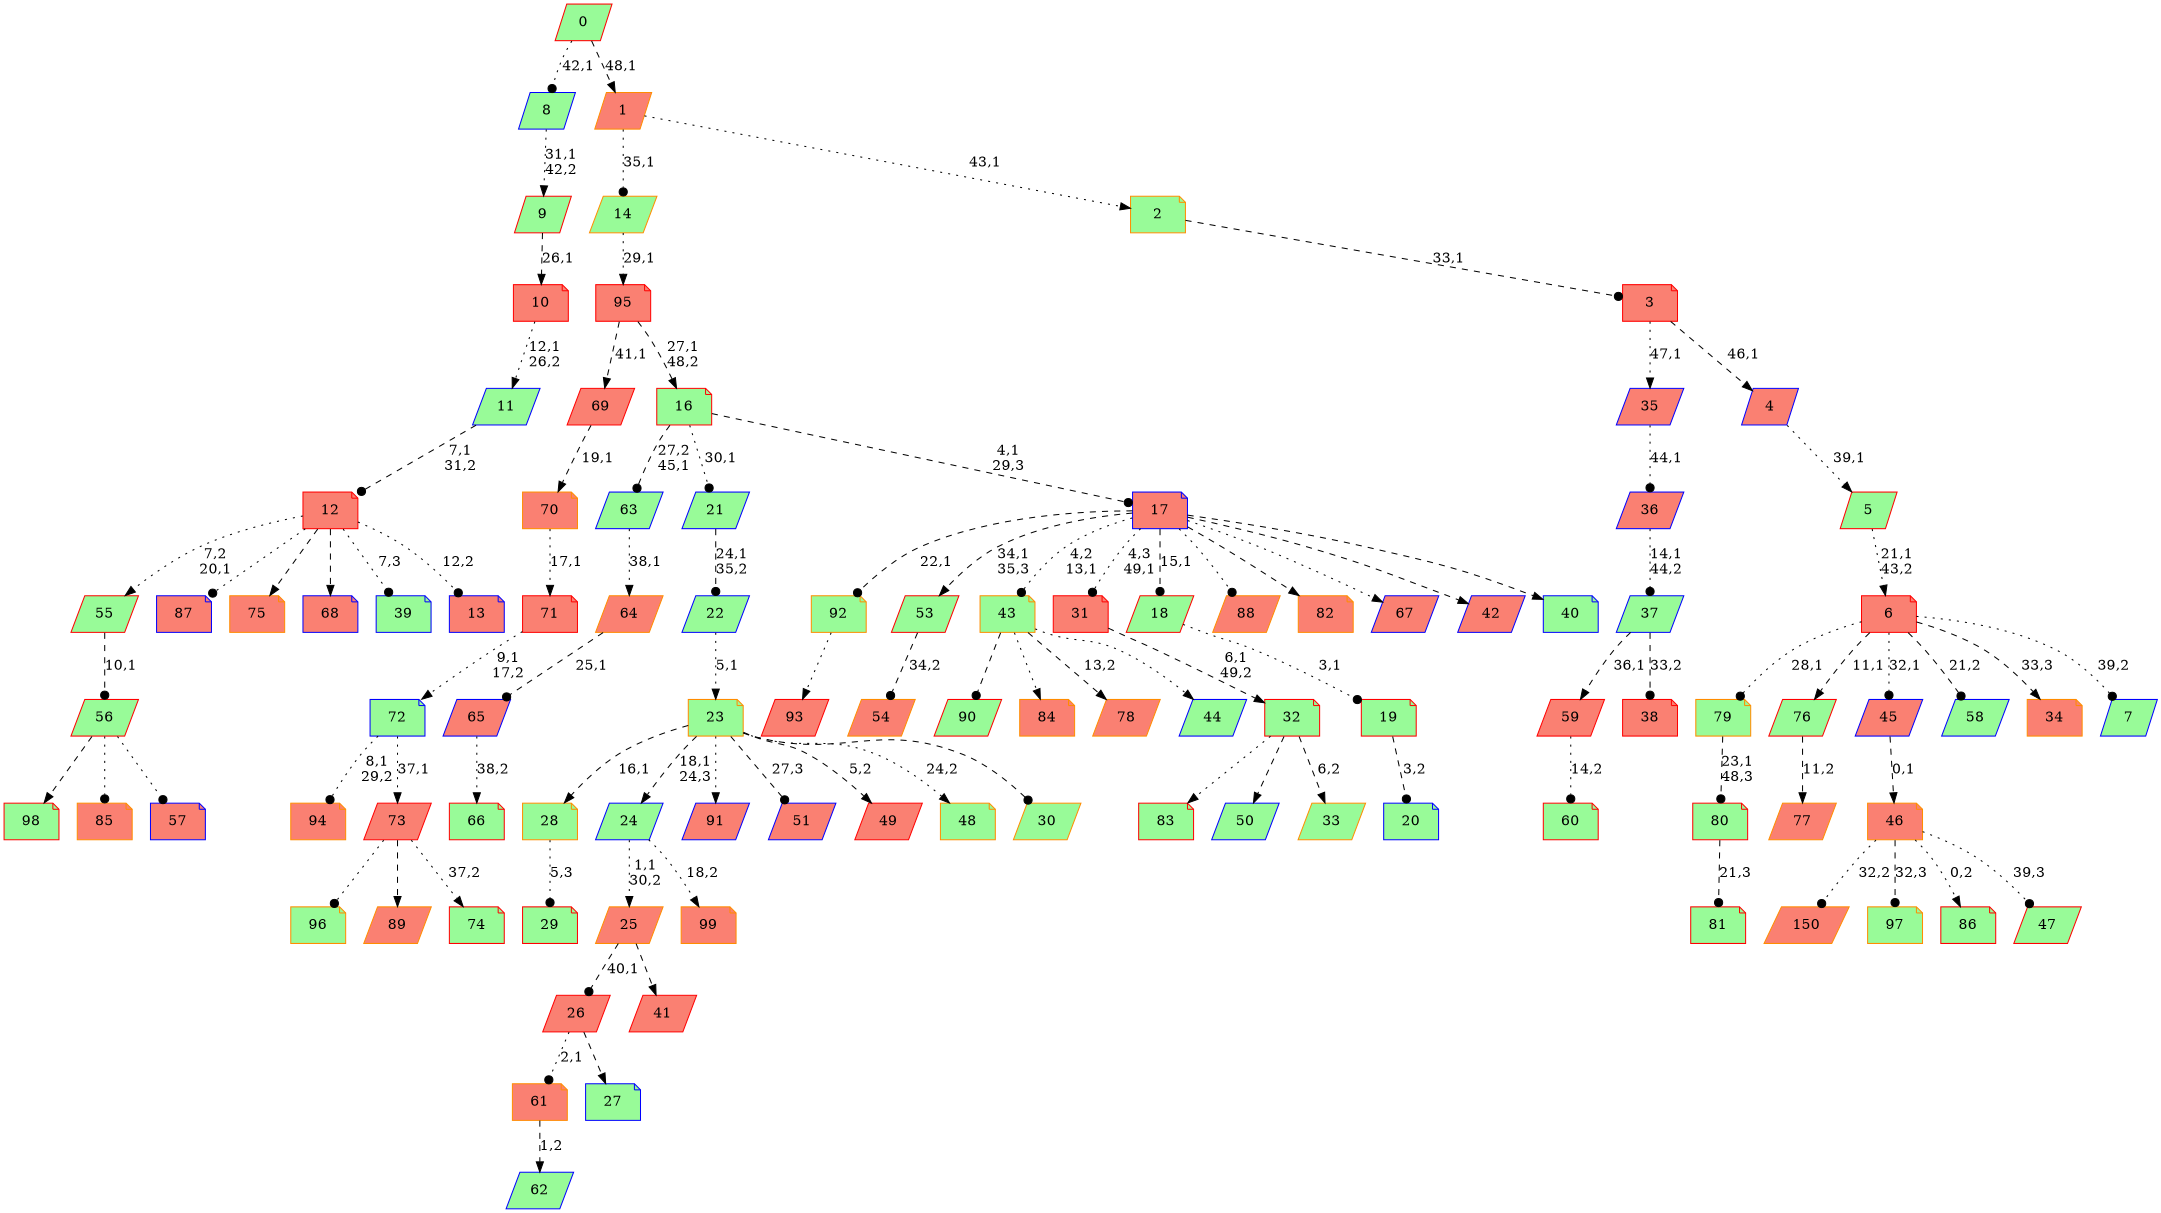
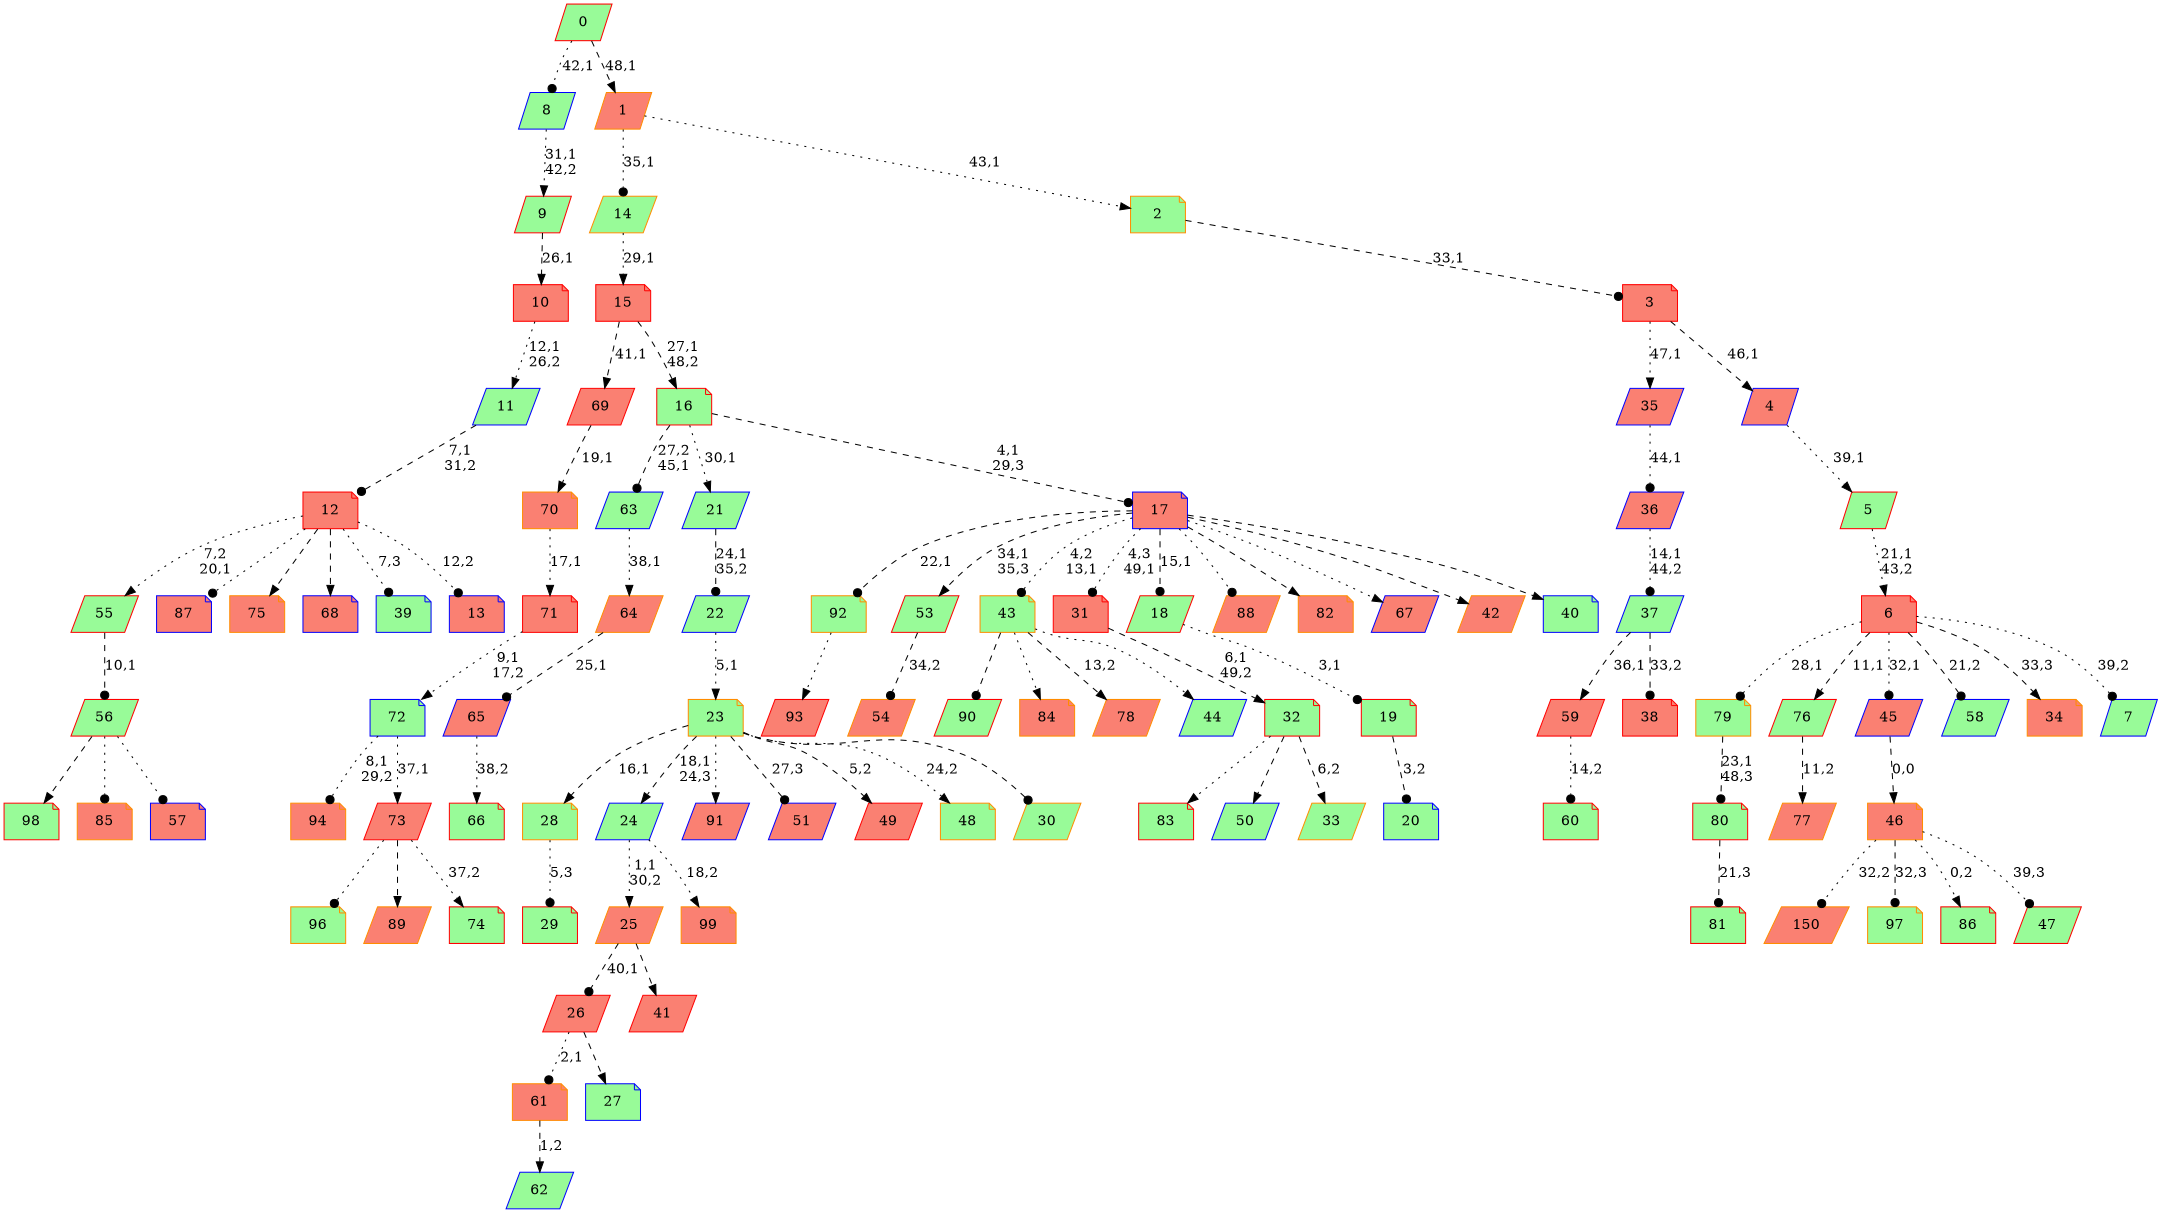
(623, 303) -> (623, 303)
(699, 455) -> (698, 454)
(1491, 614) -> (1491, 614)
(1904, 770) -> (1904, 770)
